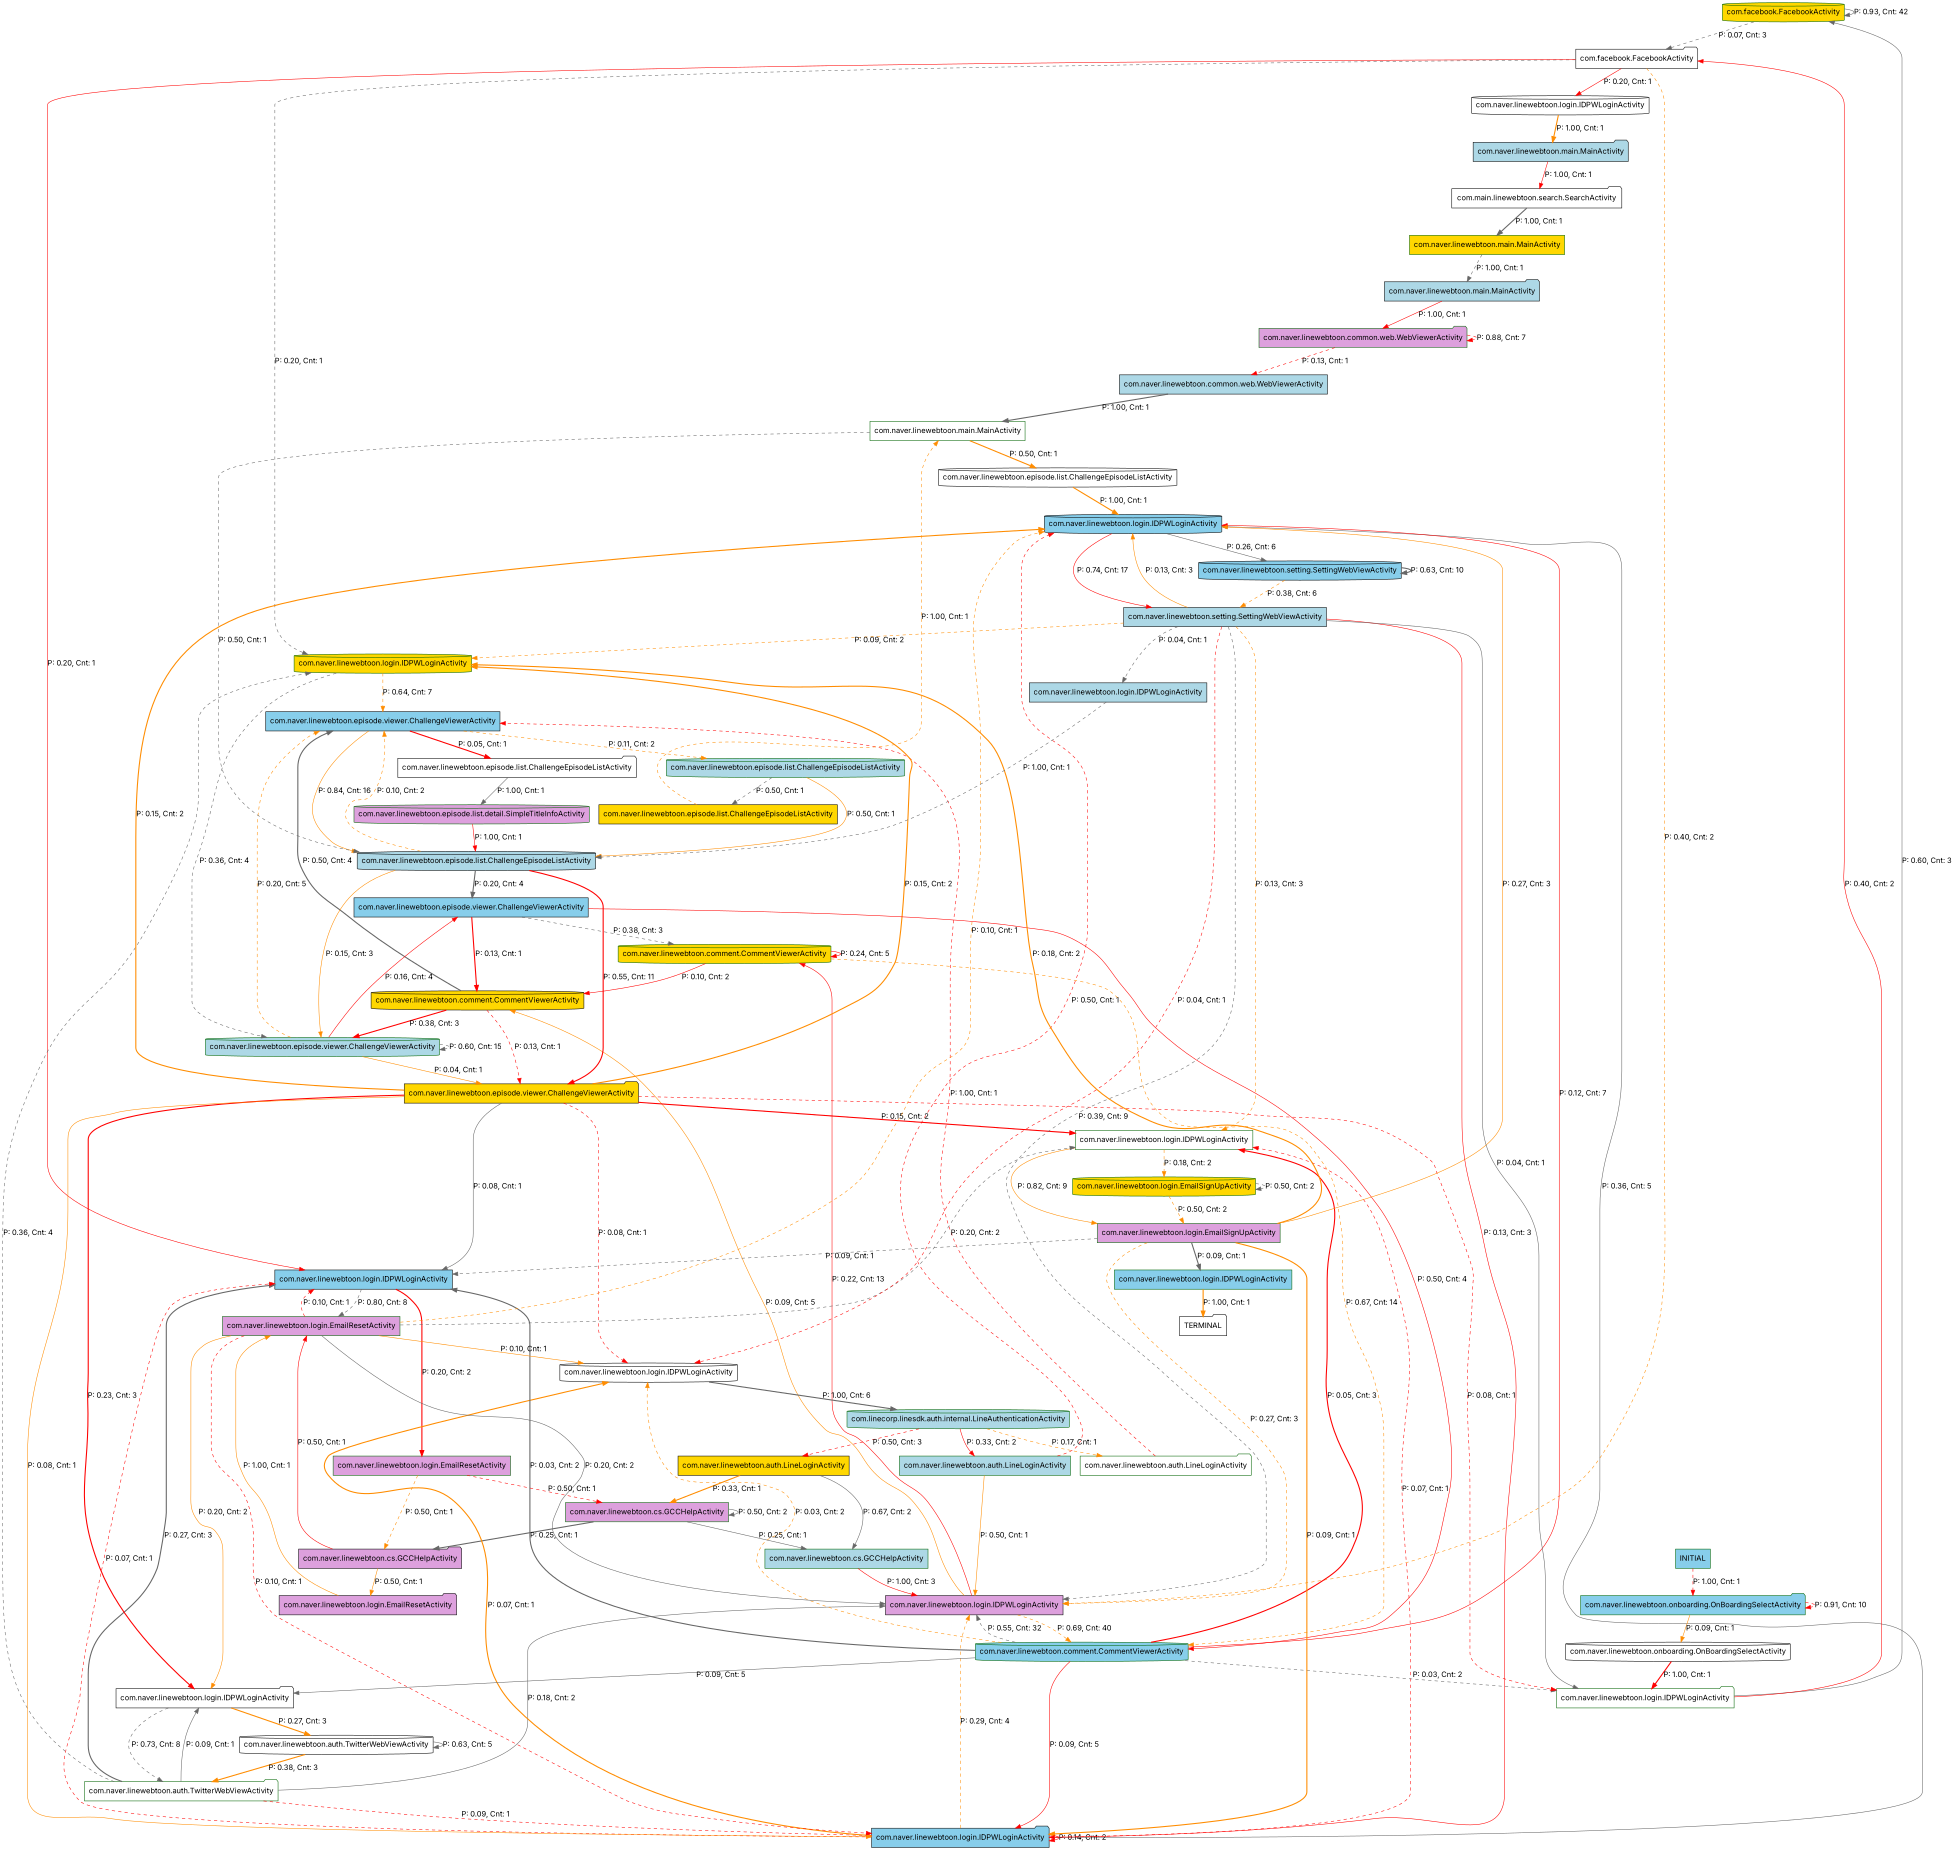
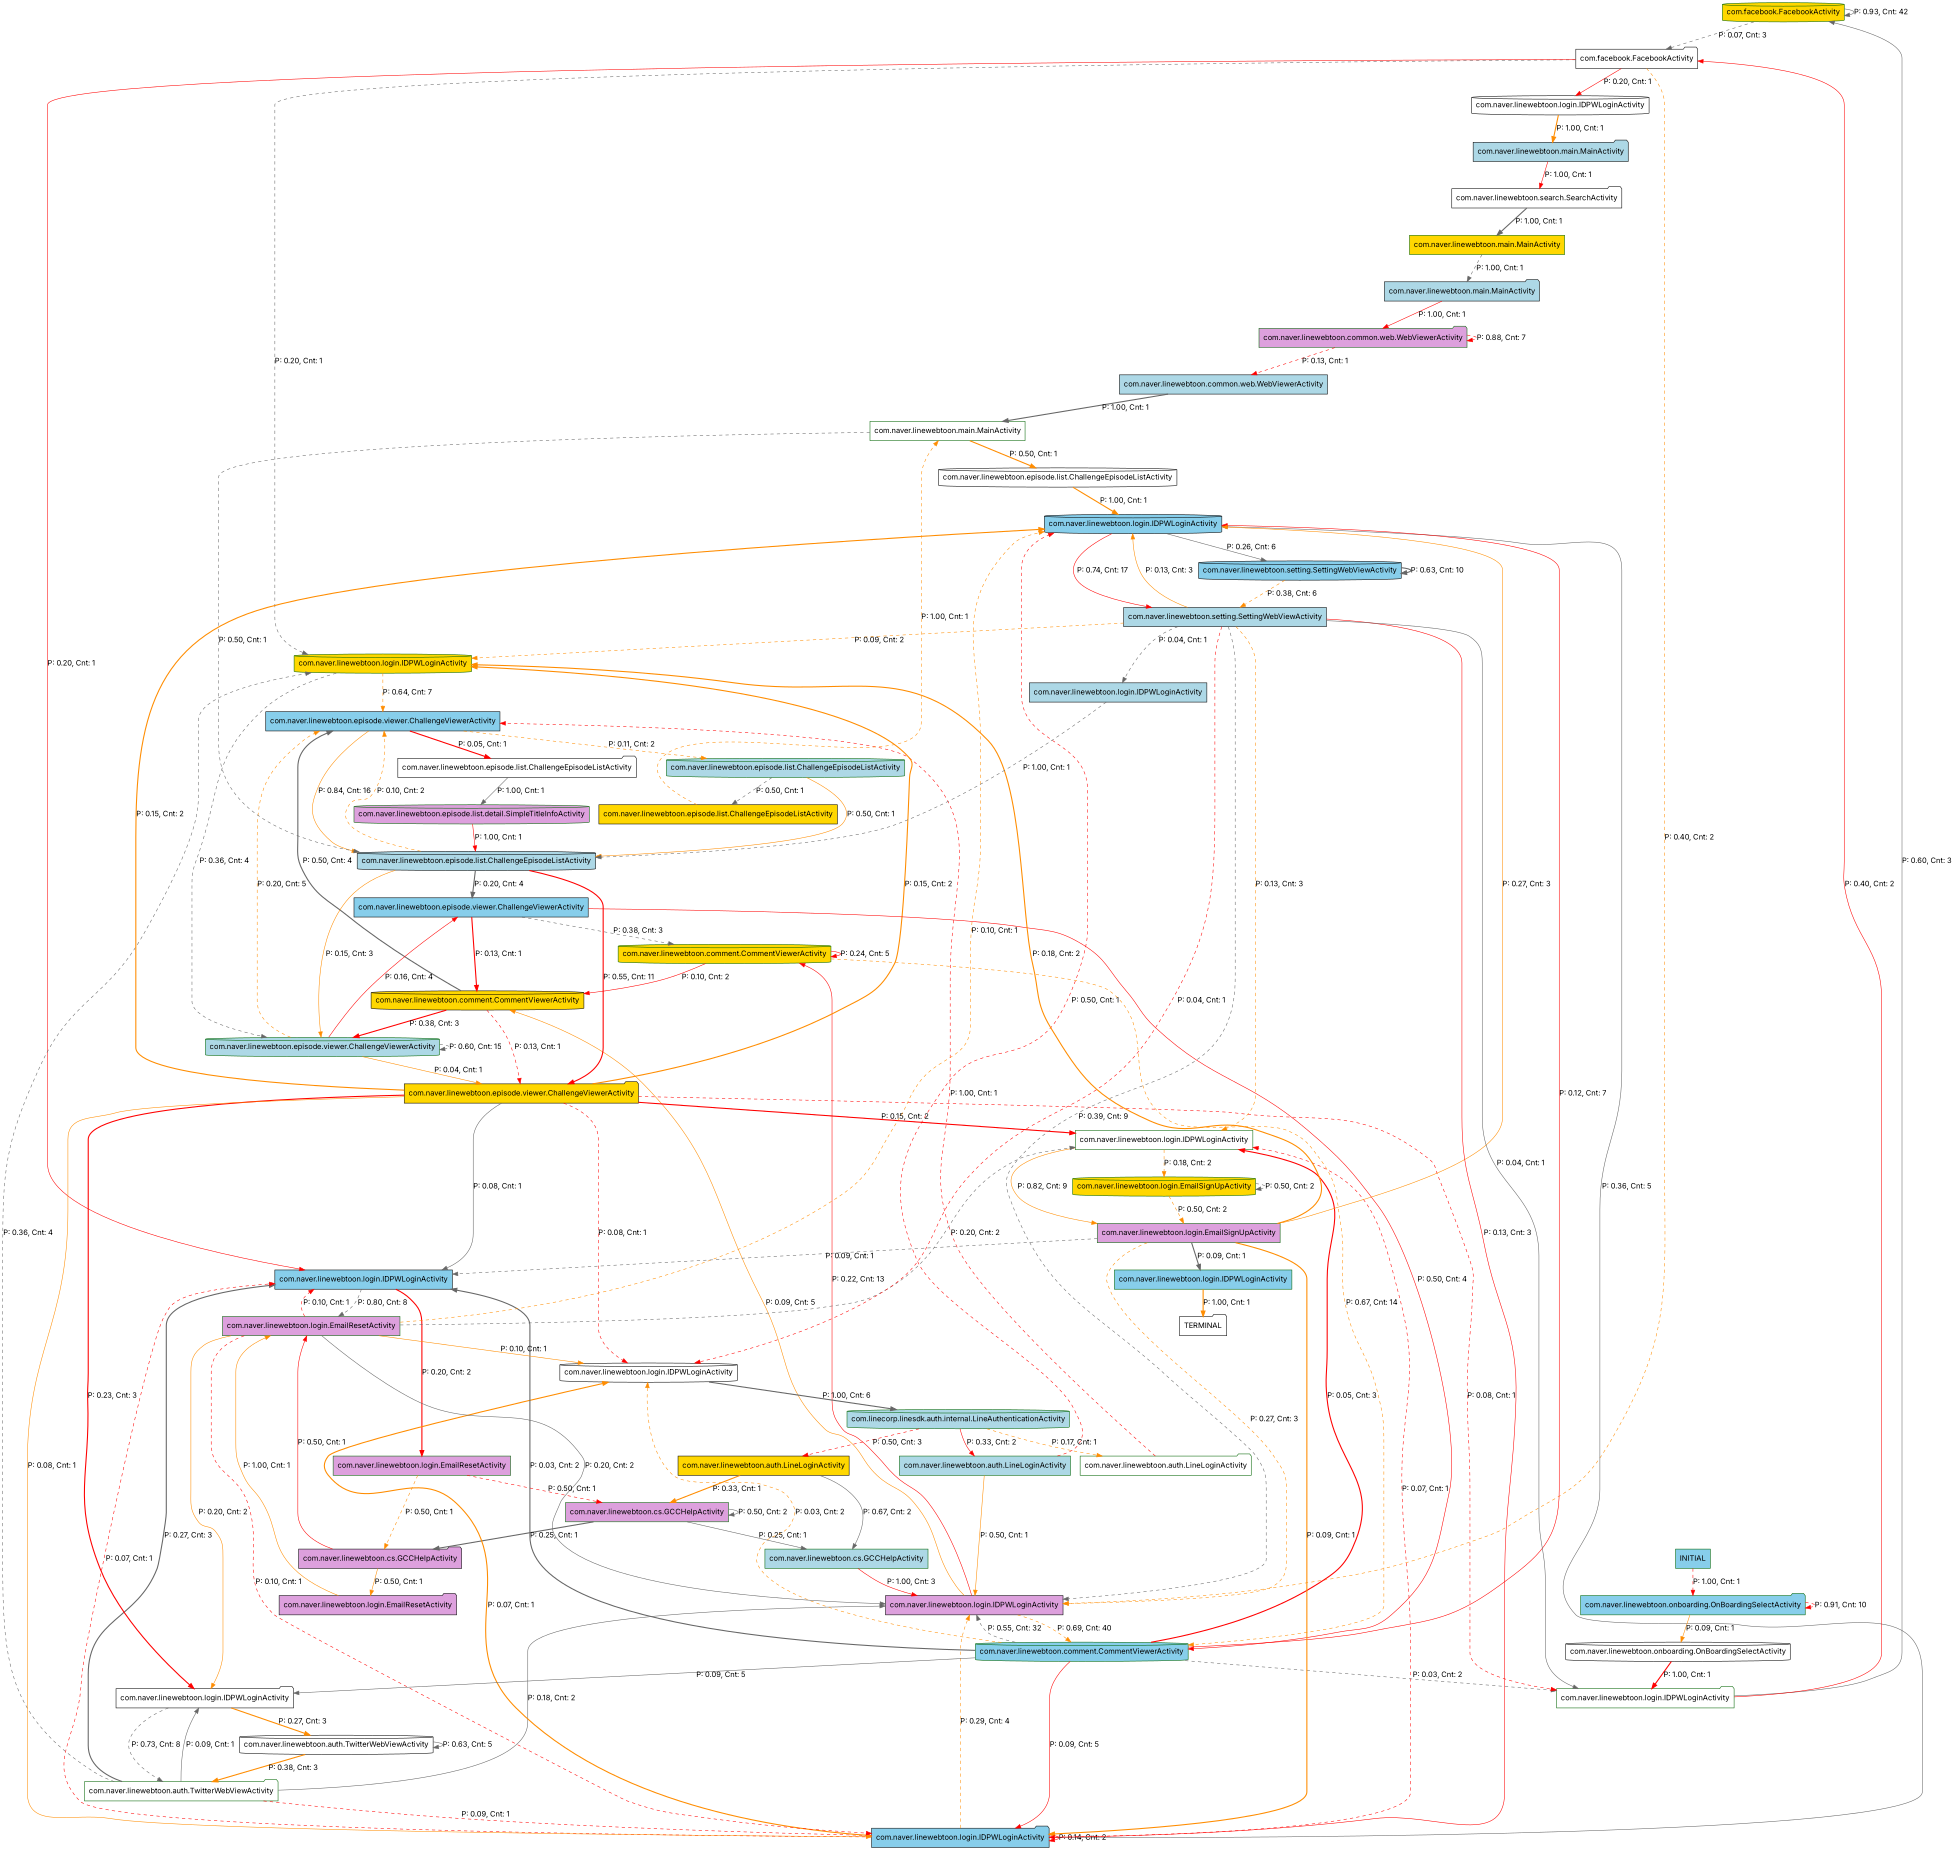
(1537, 198) -> (1537, 198)
